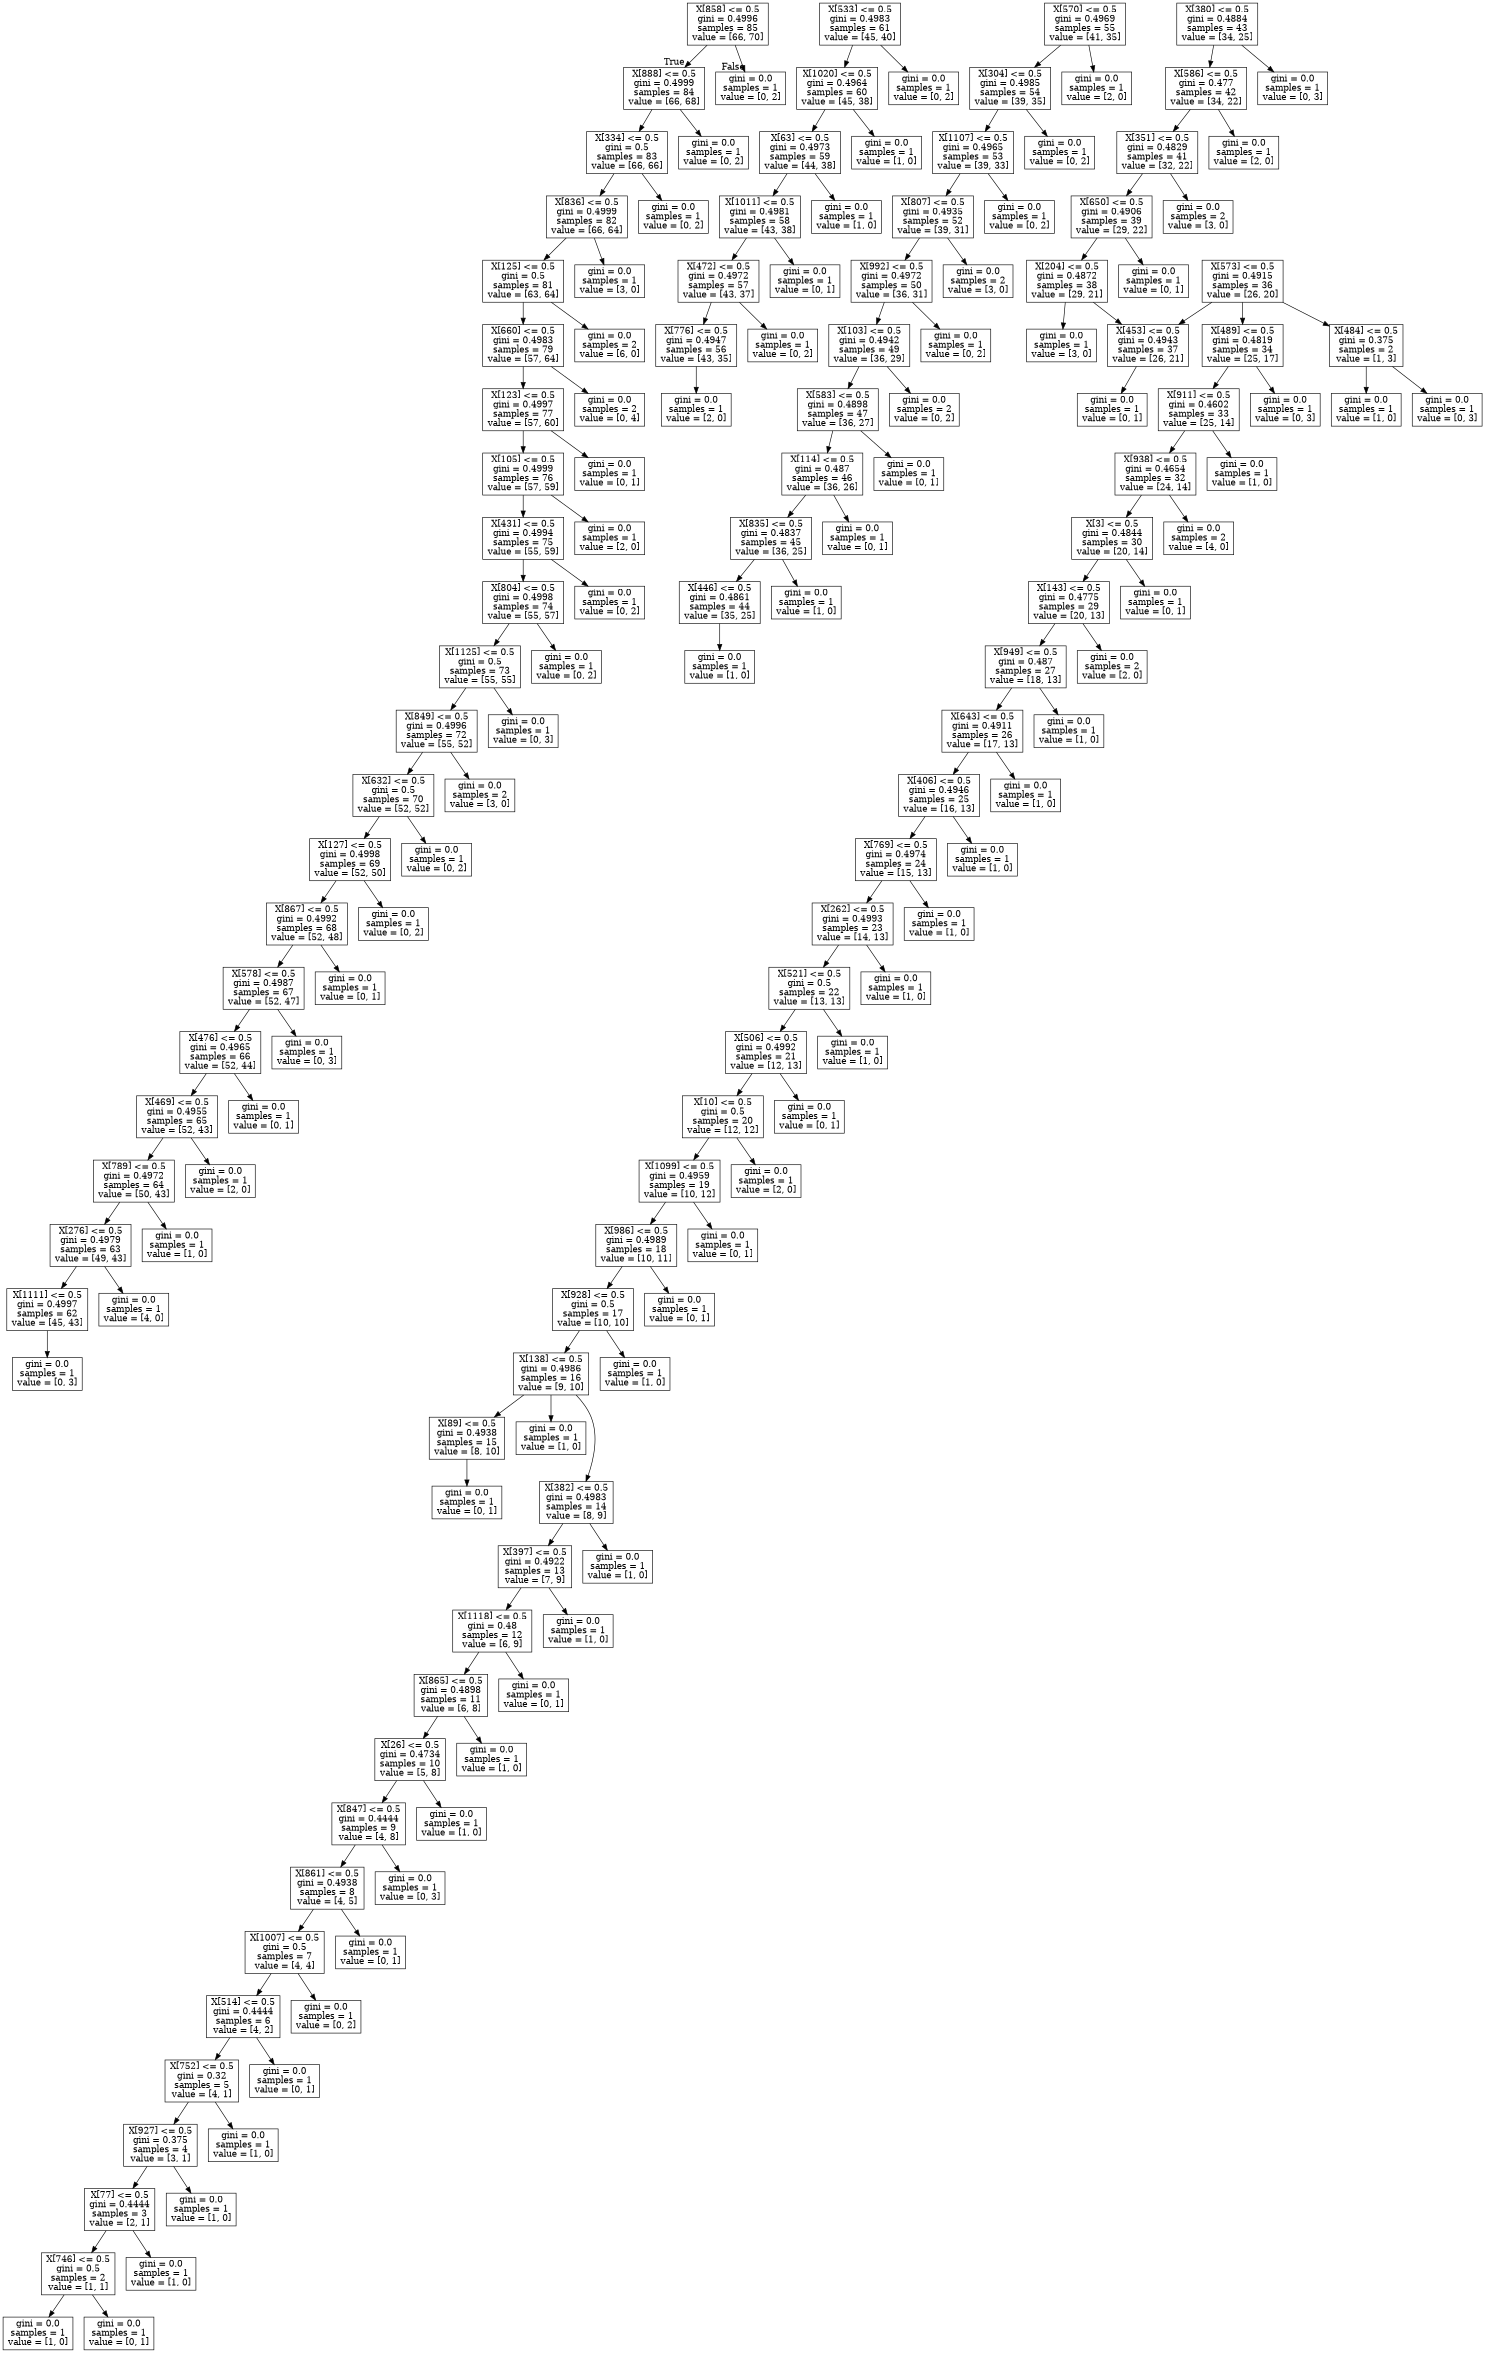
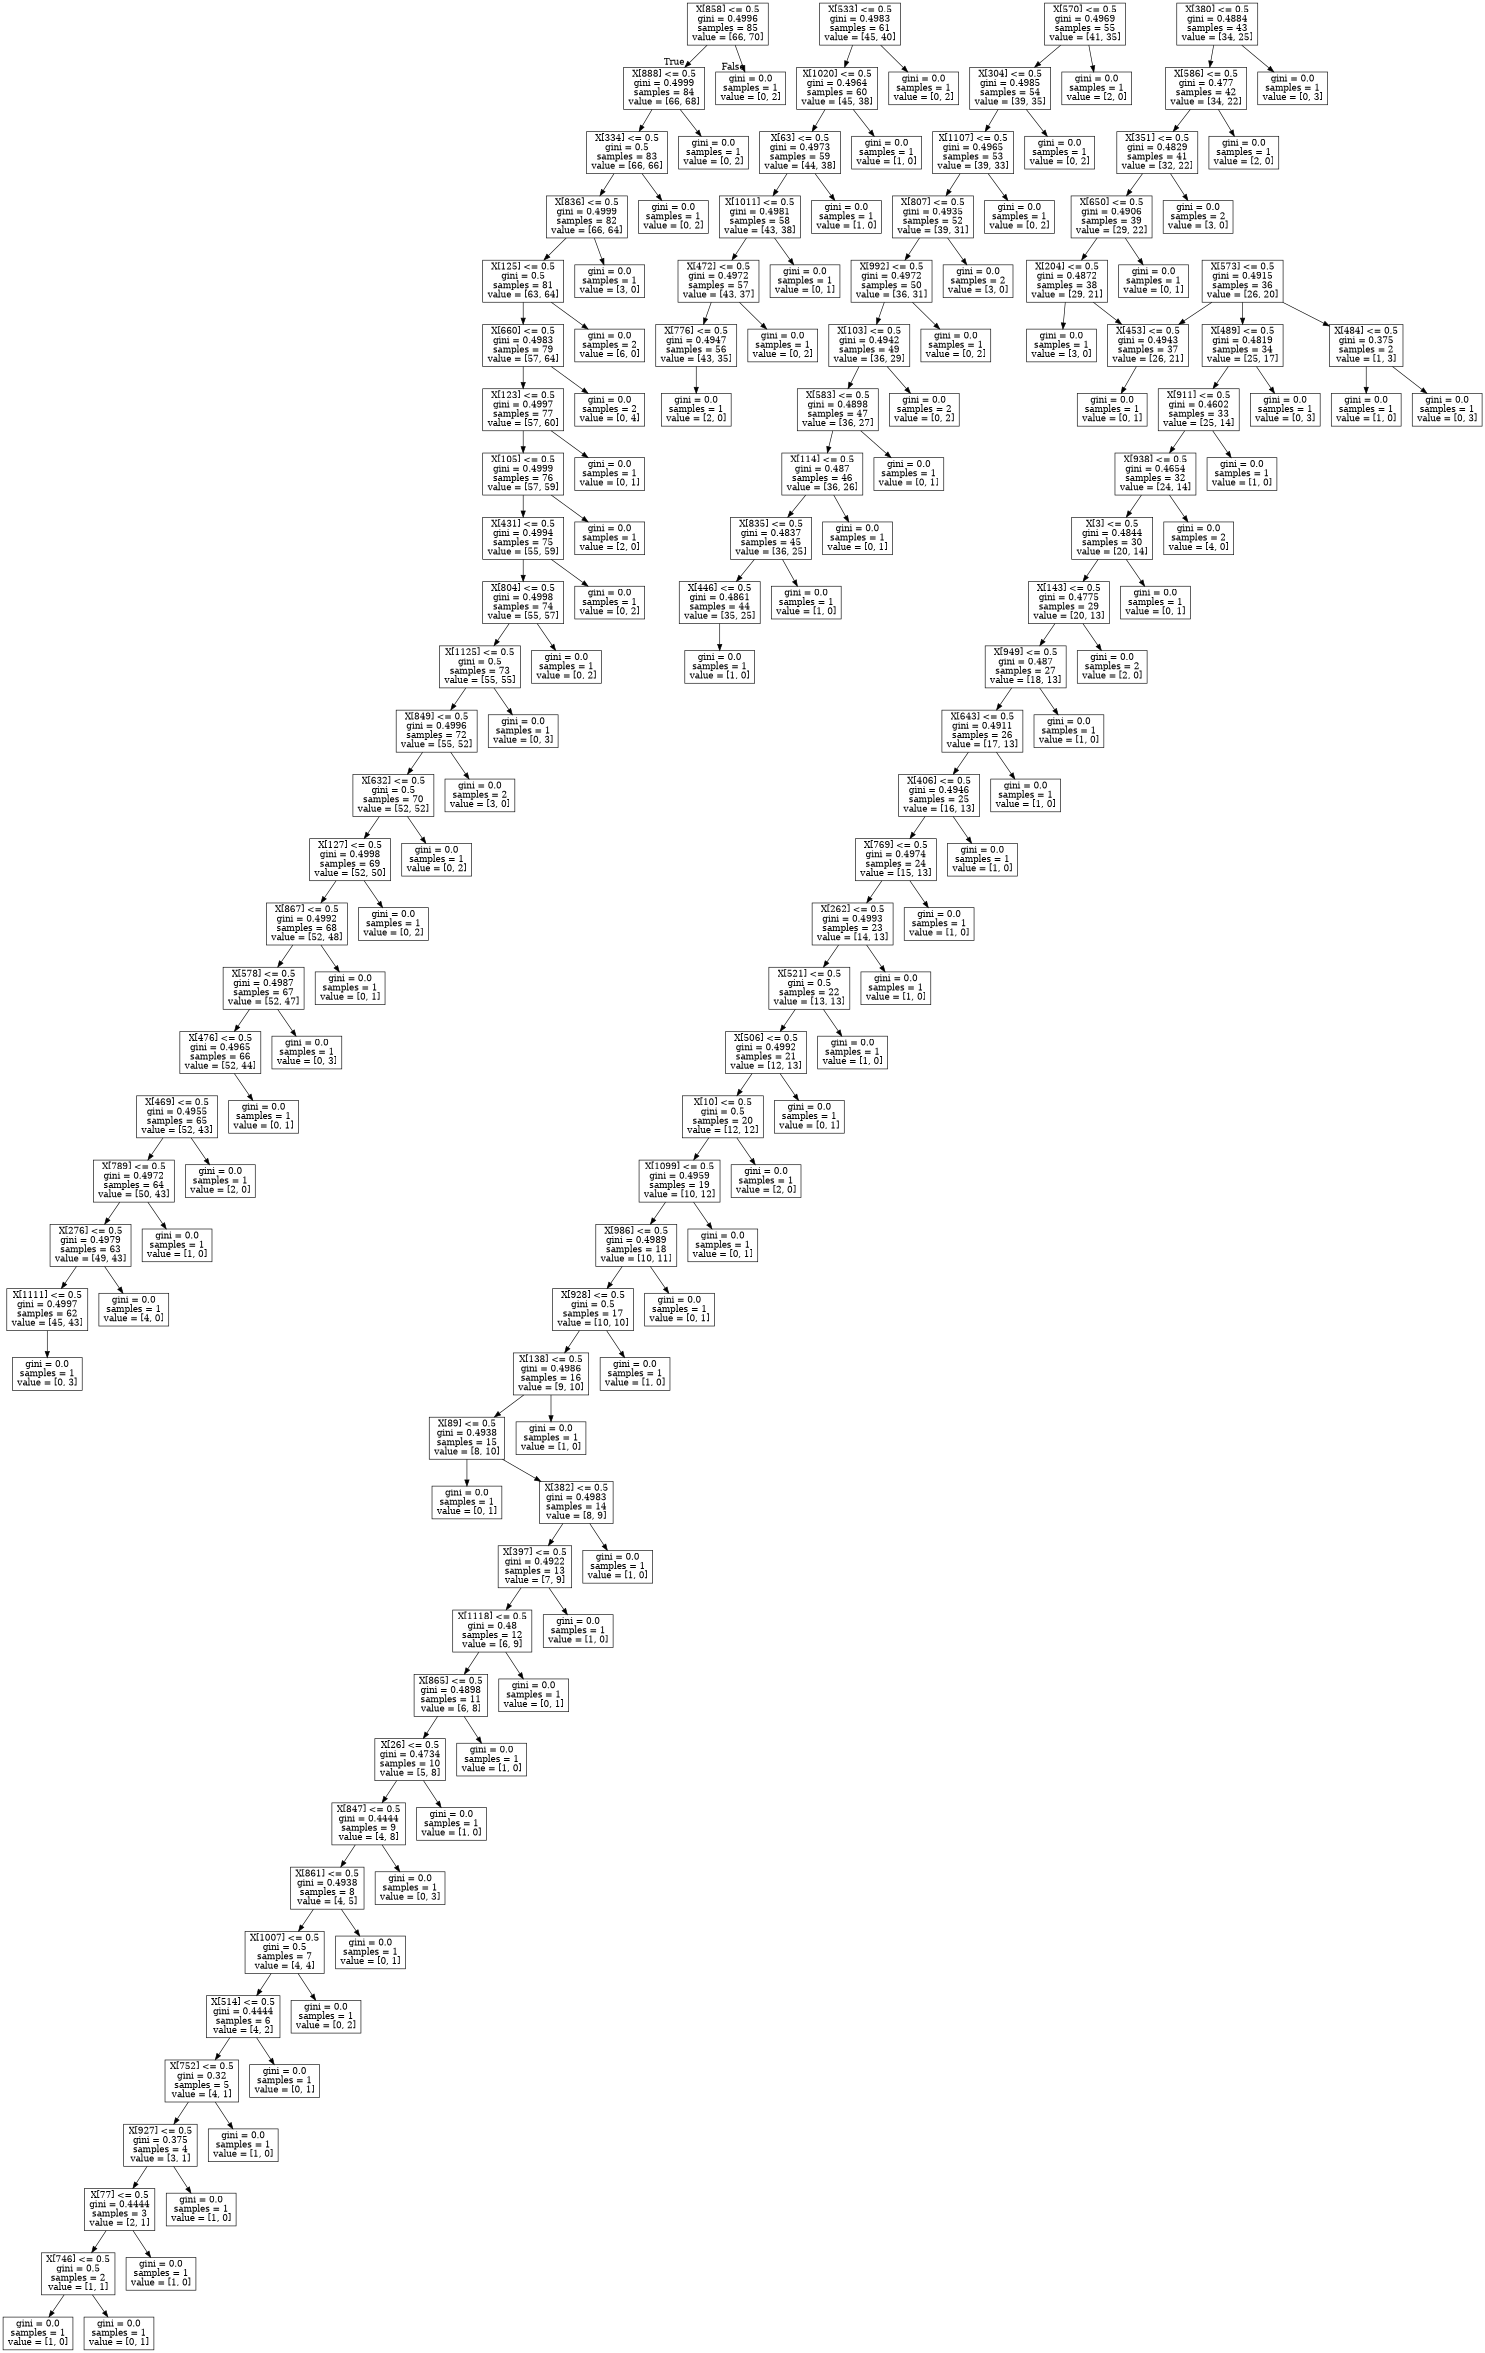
(201, 1082) -> none
(595, 1433) -> (519, 1469)
